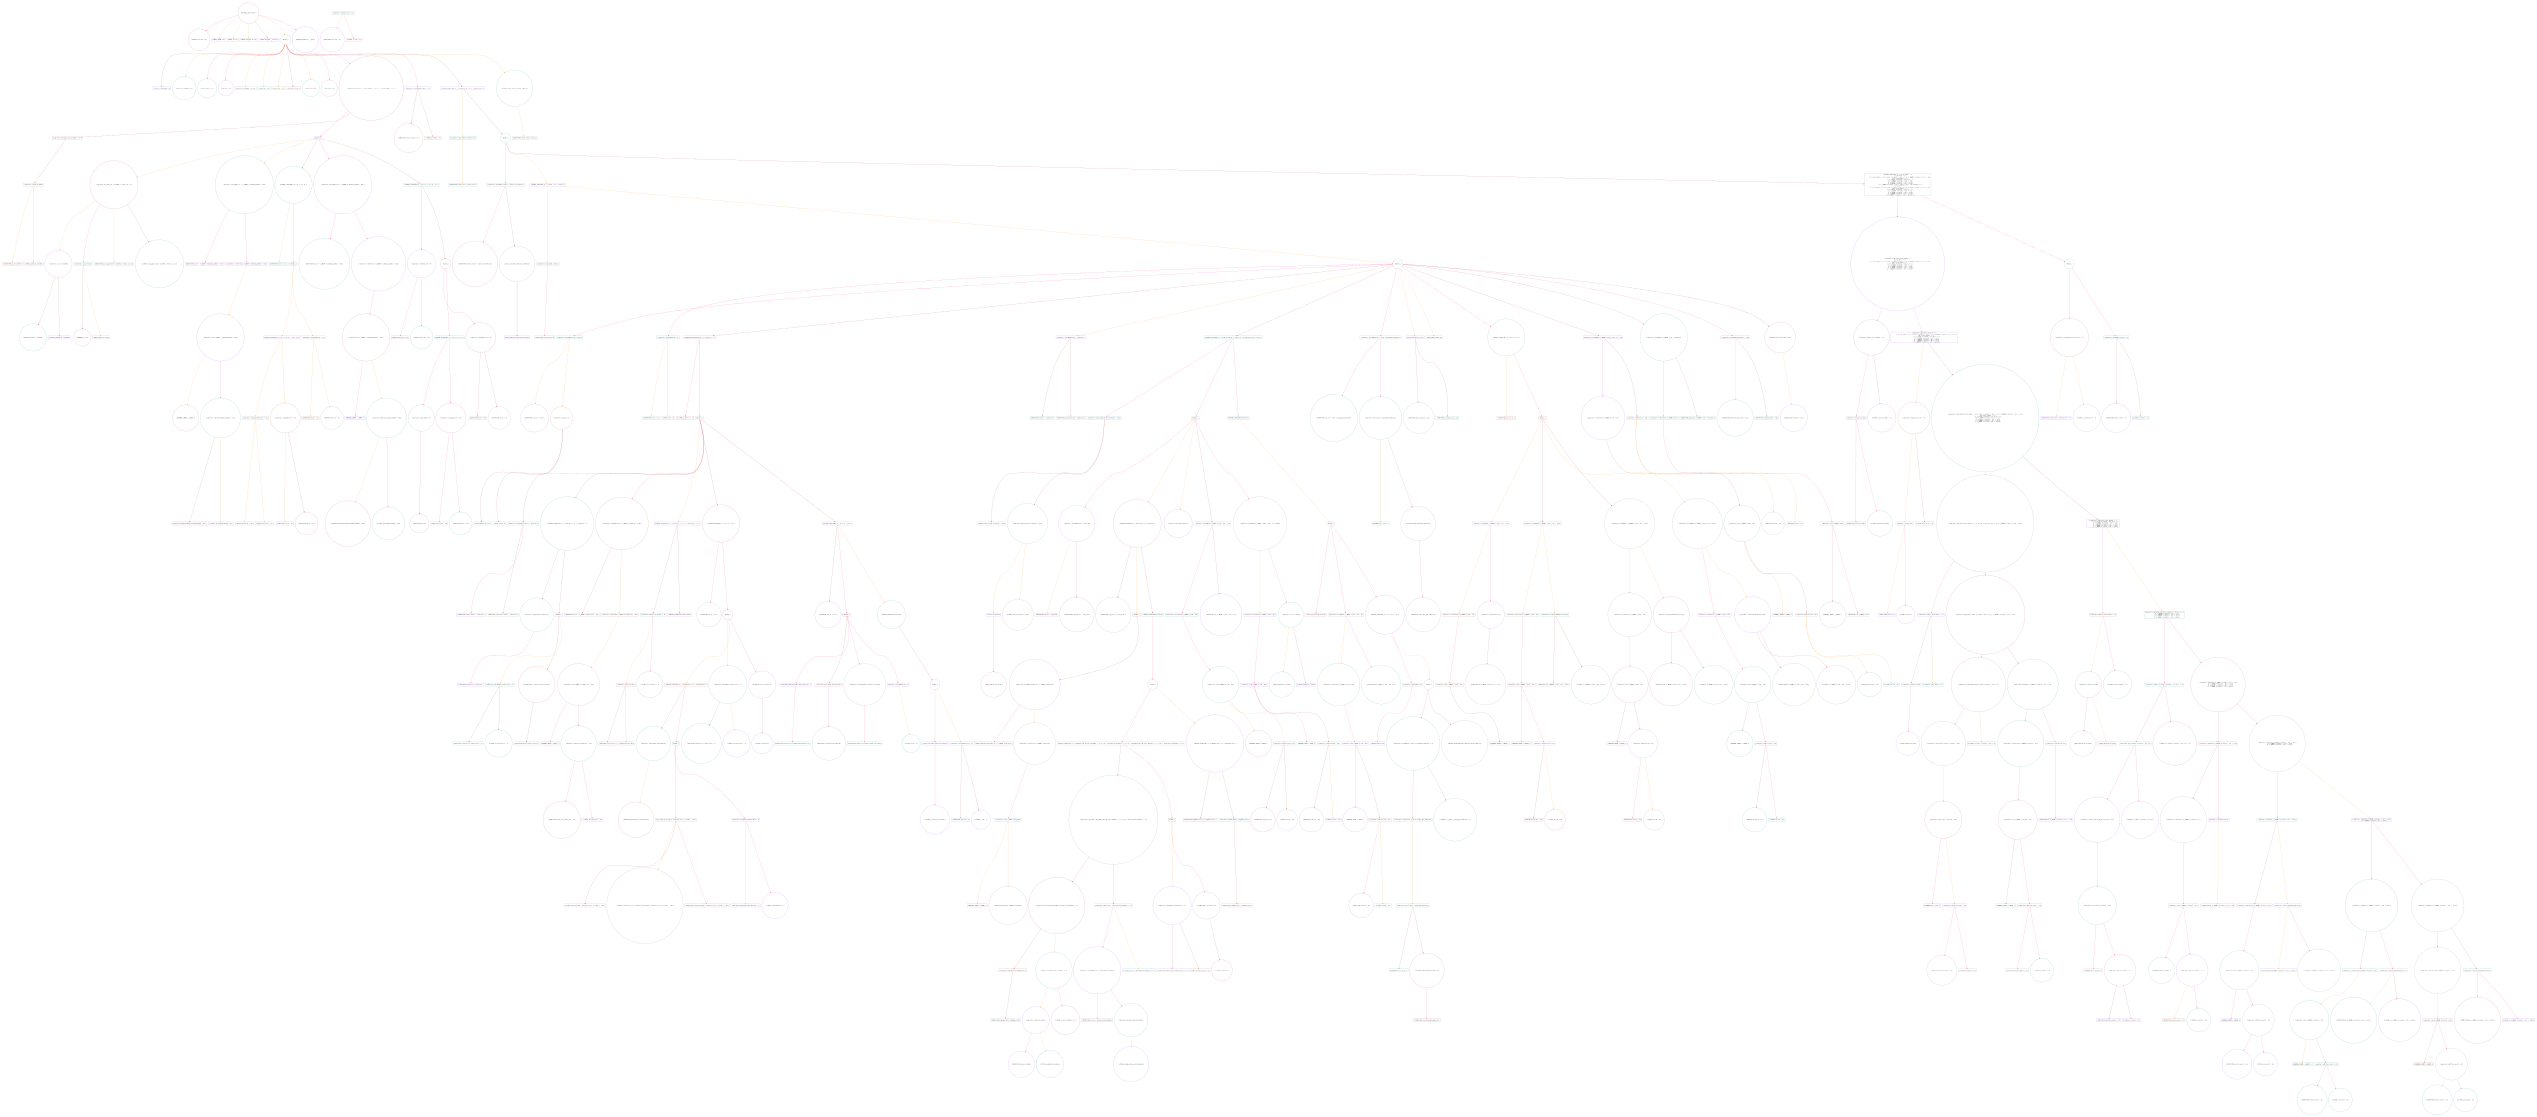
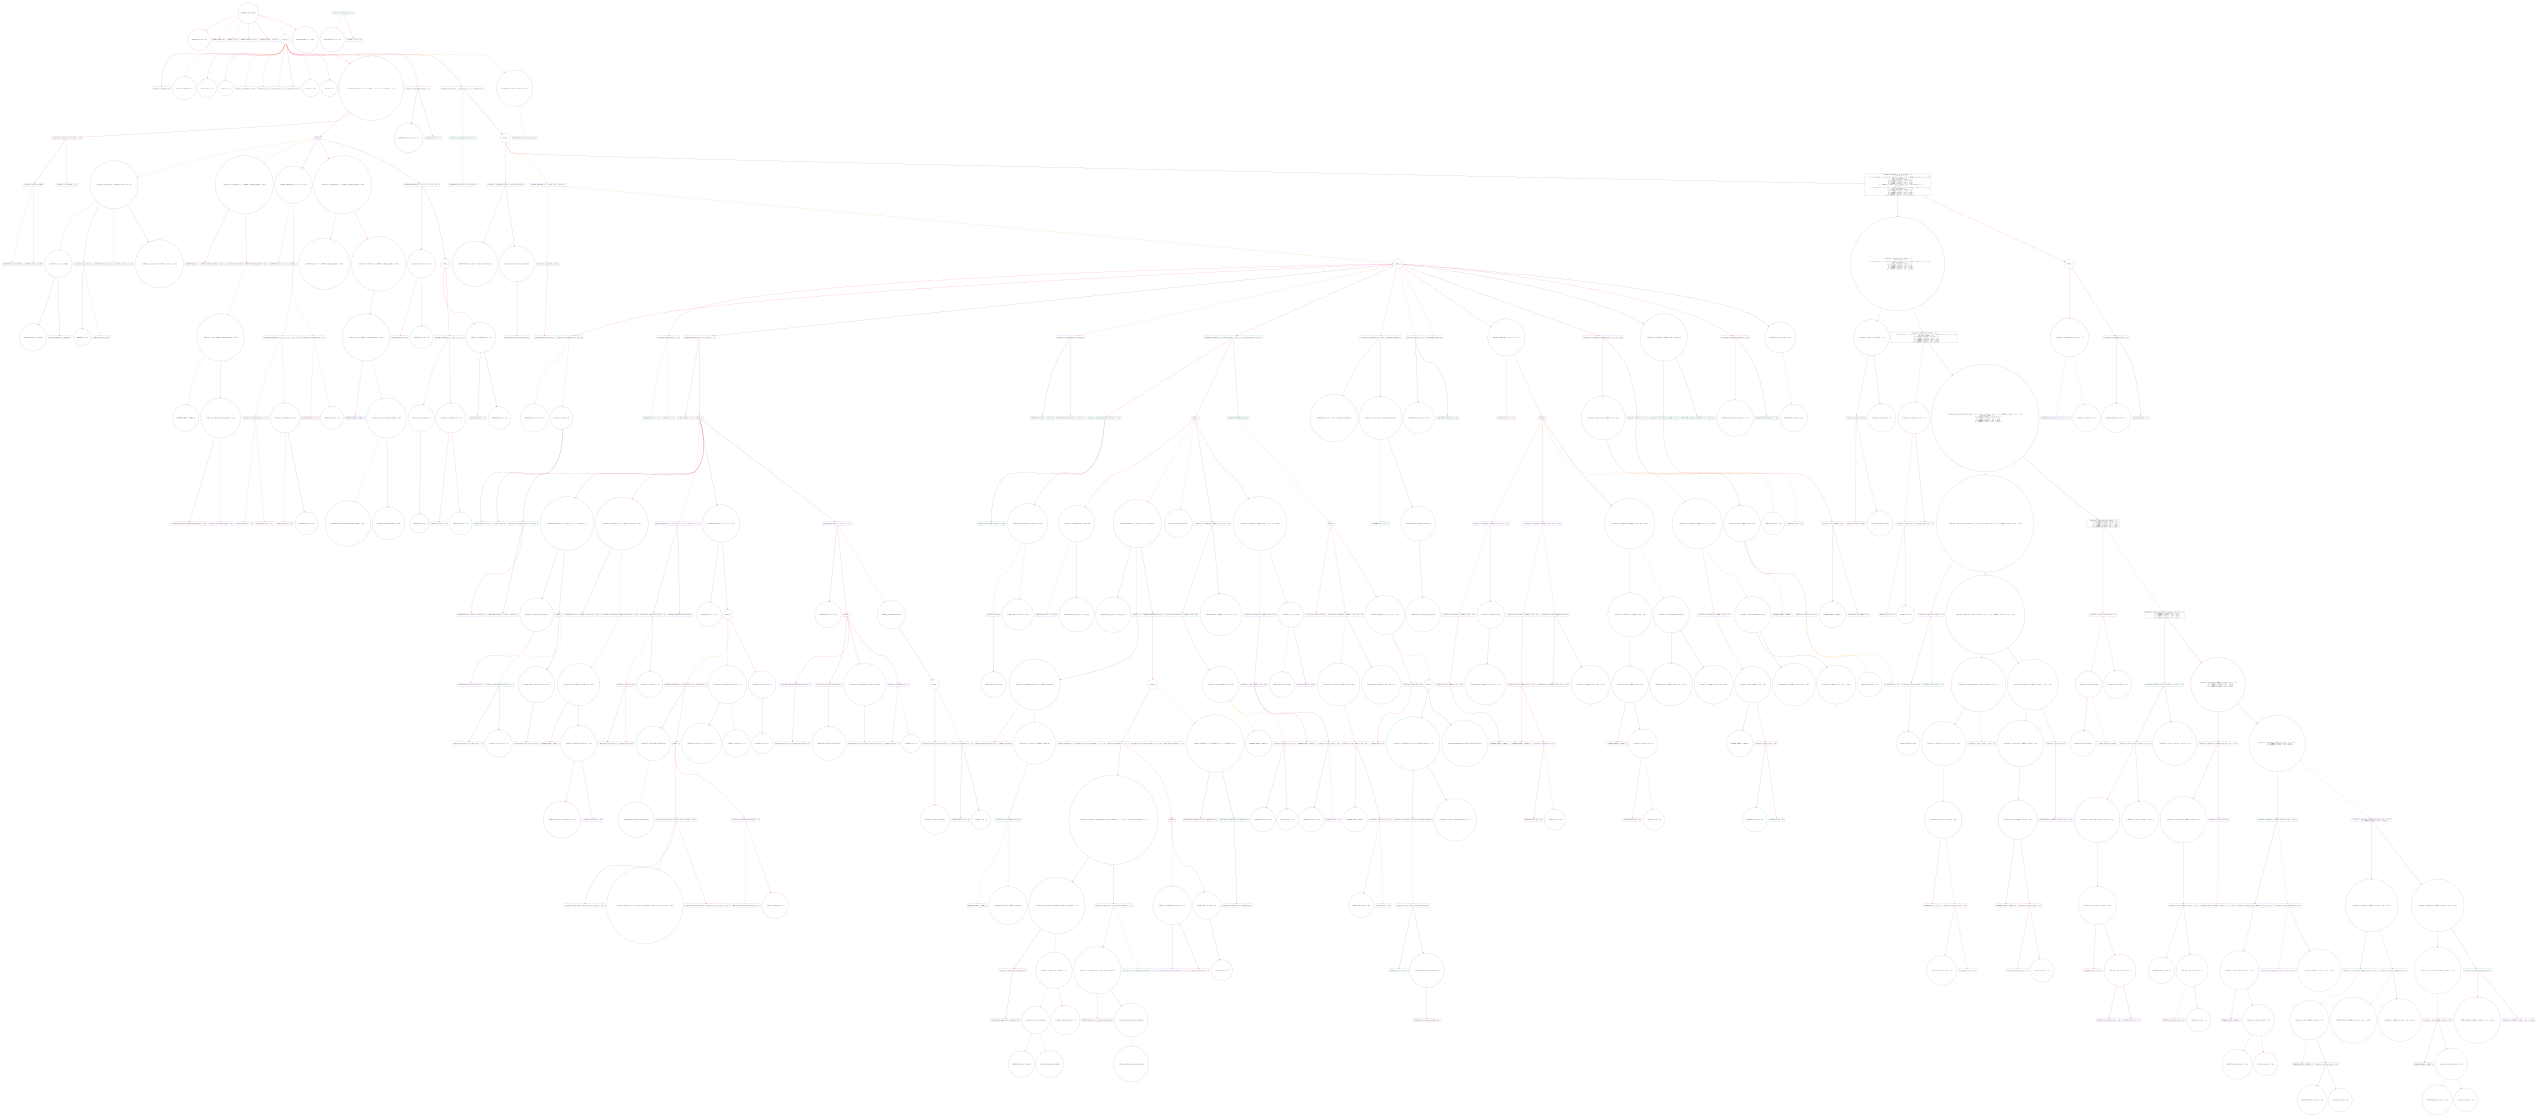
none -> (67, 185)
none -> (892, 743)
